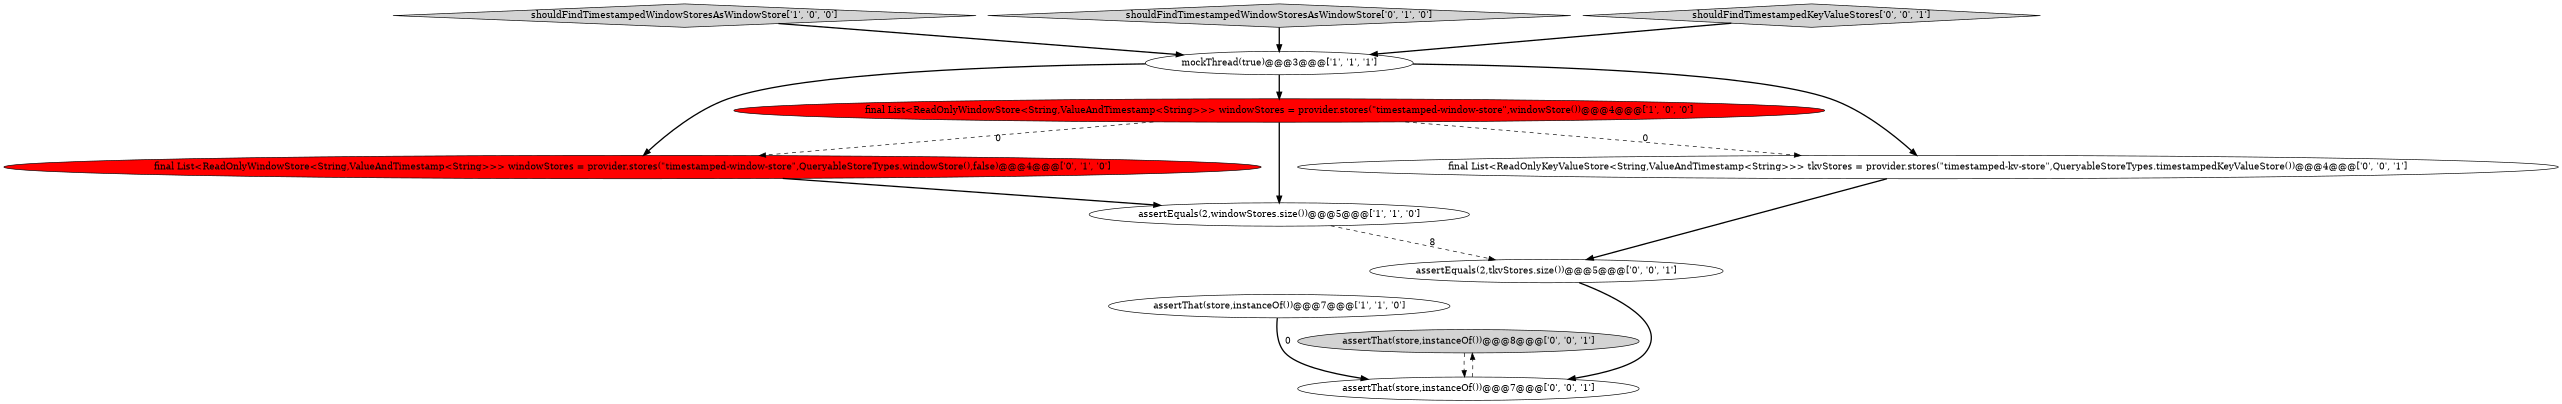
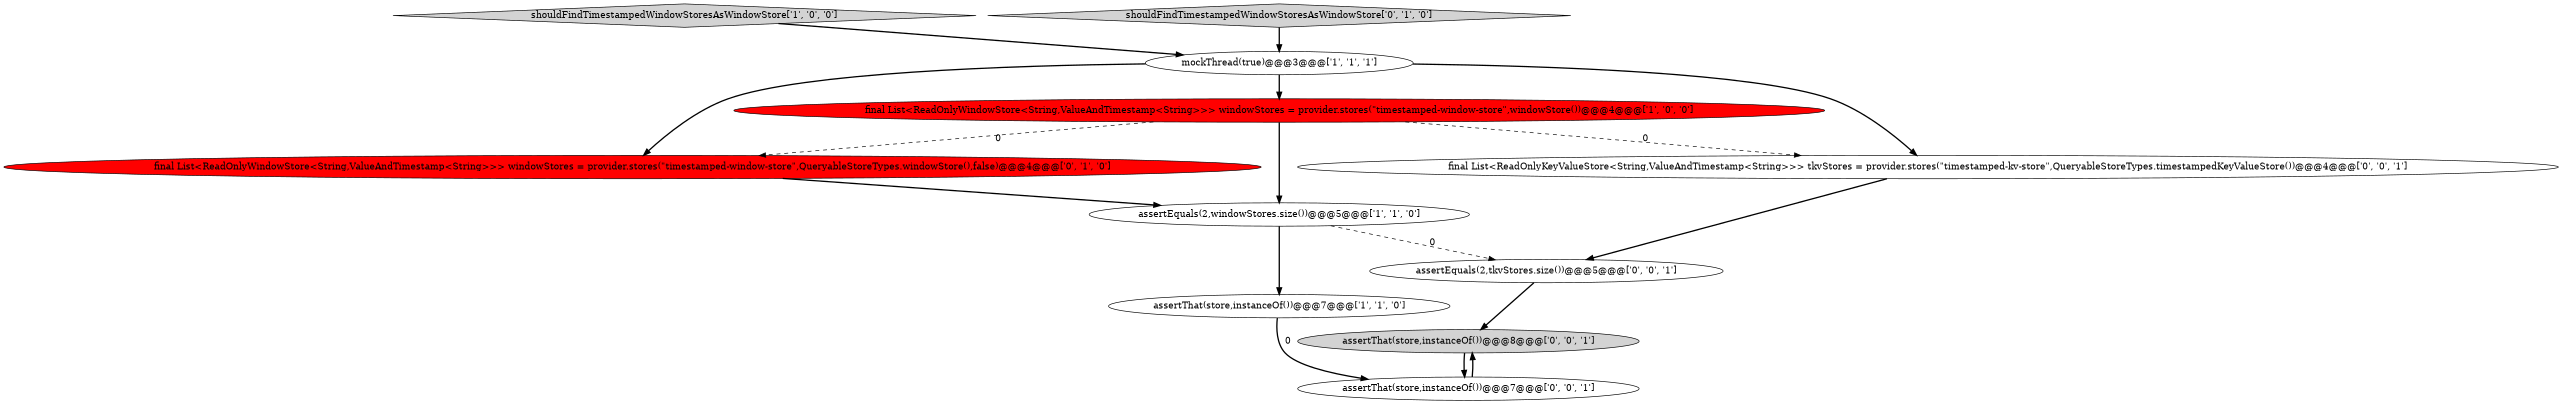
(1812, 16) -> none
(1433, 243) -> (1433, 243)
none -> (1279, 257)
(1651, 337) -> (1510, 304)
(1464, 362) -> (1464, 362)
(1473, 368) -> (1473, 368)
